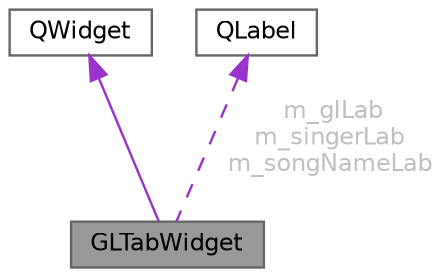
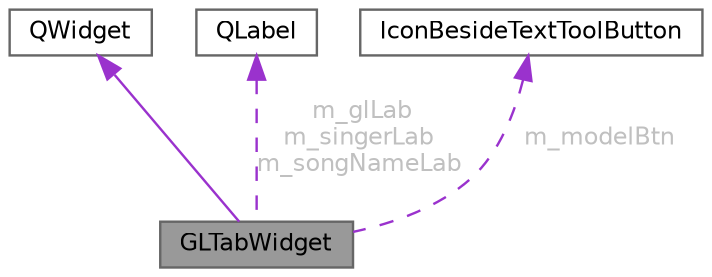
none -> (531, 33)
